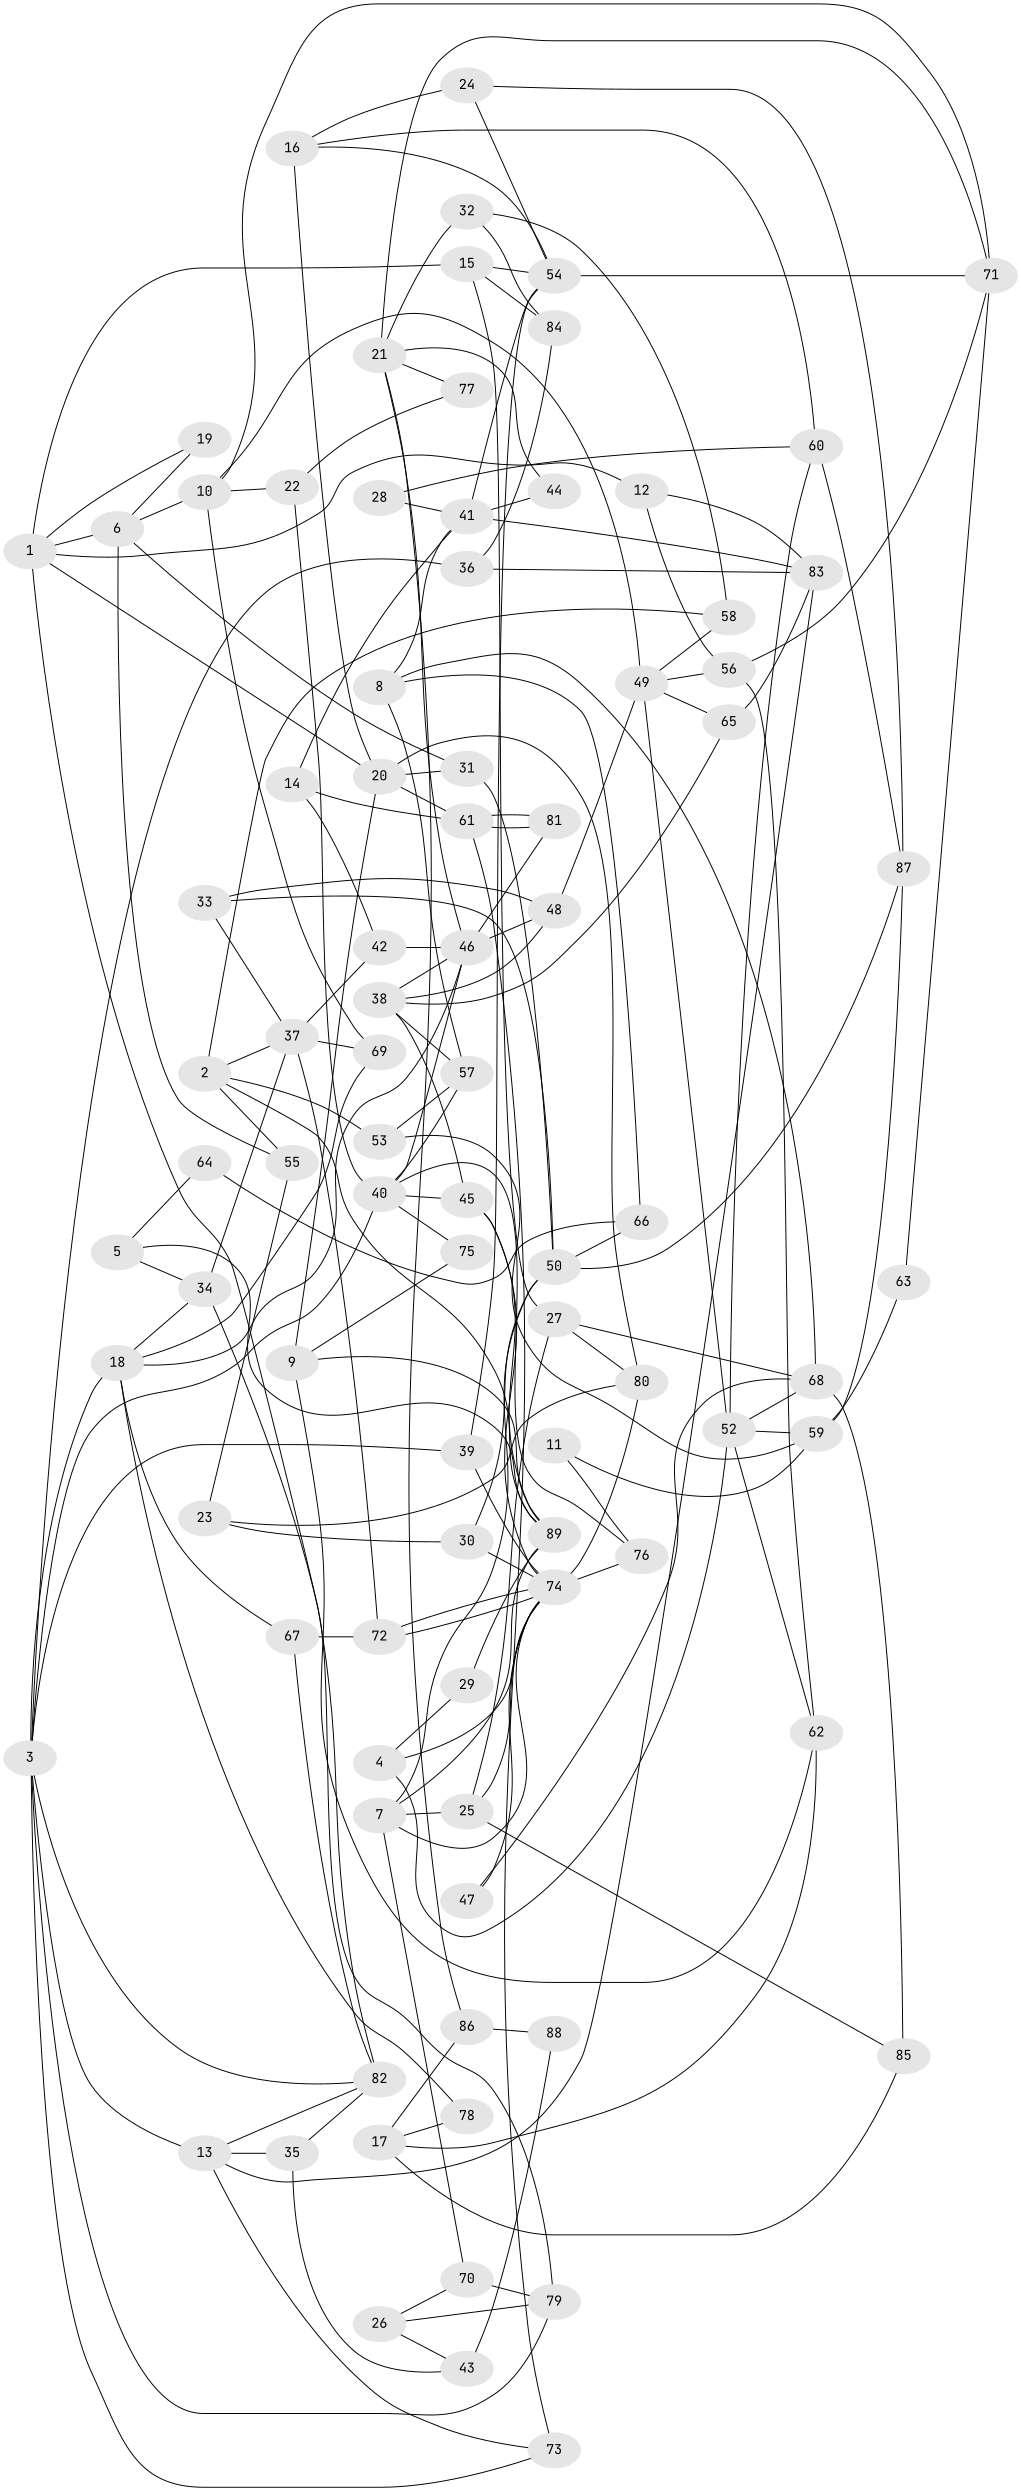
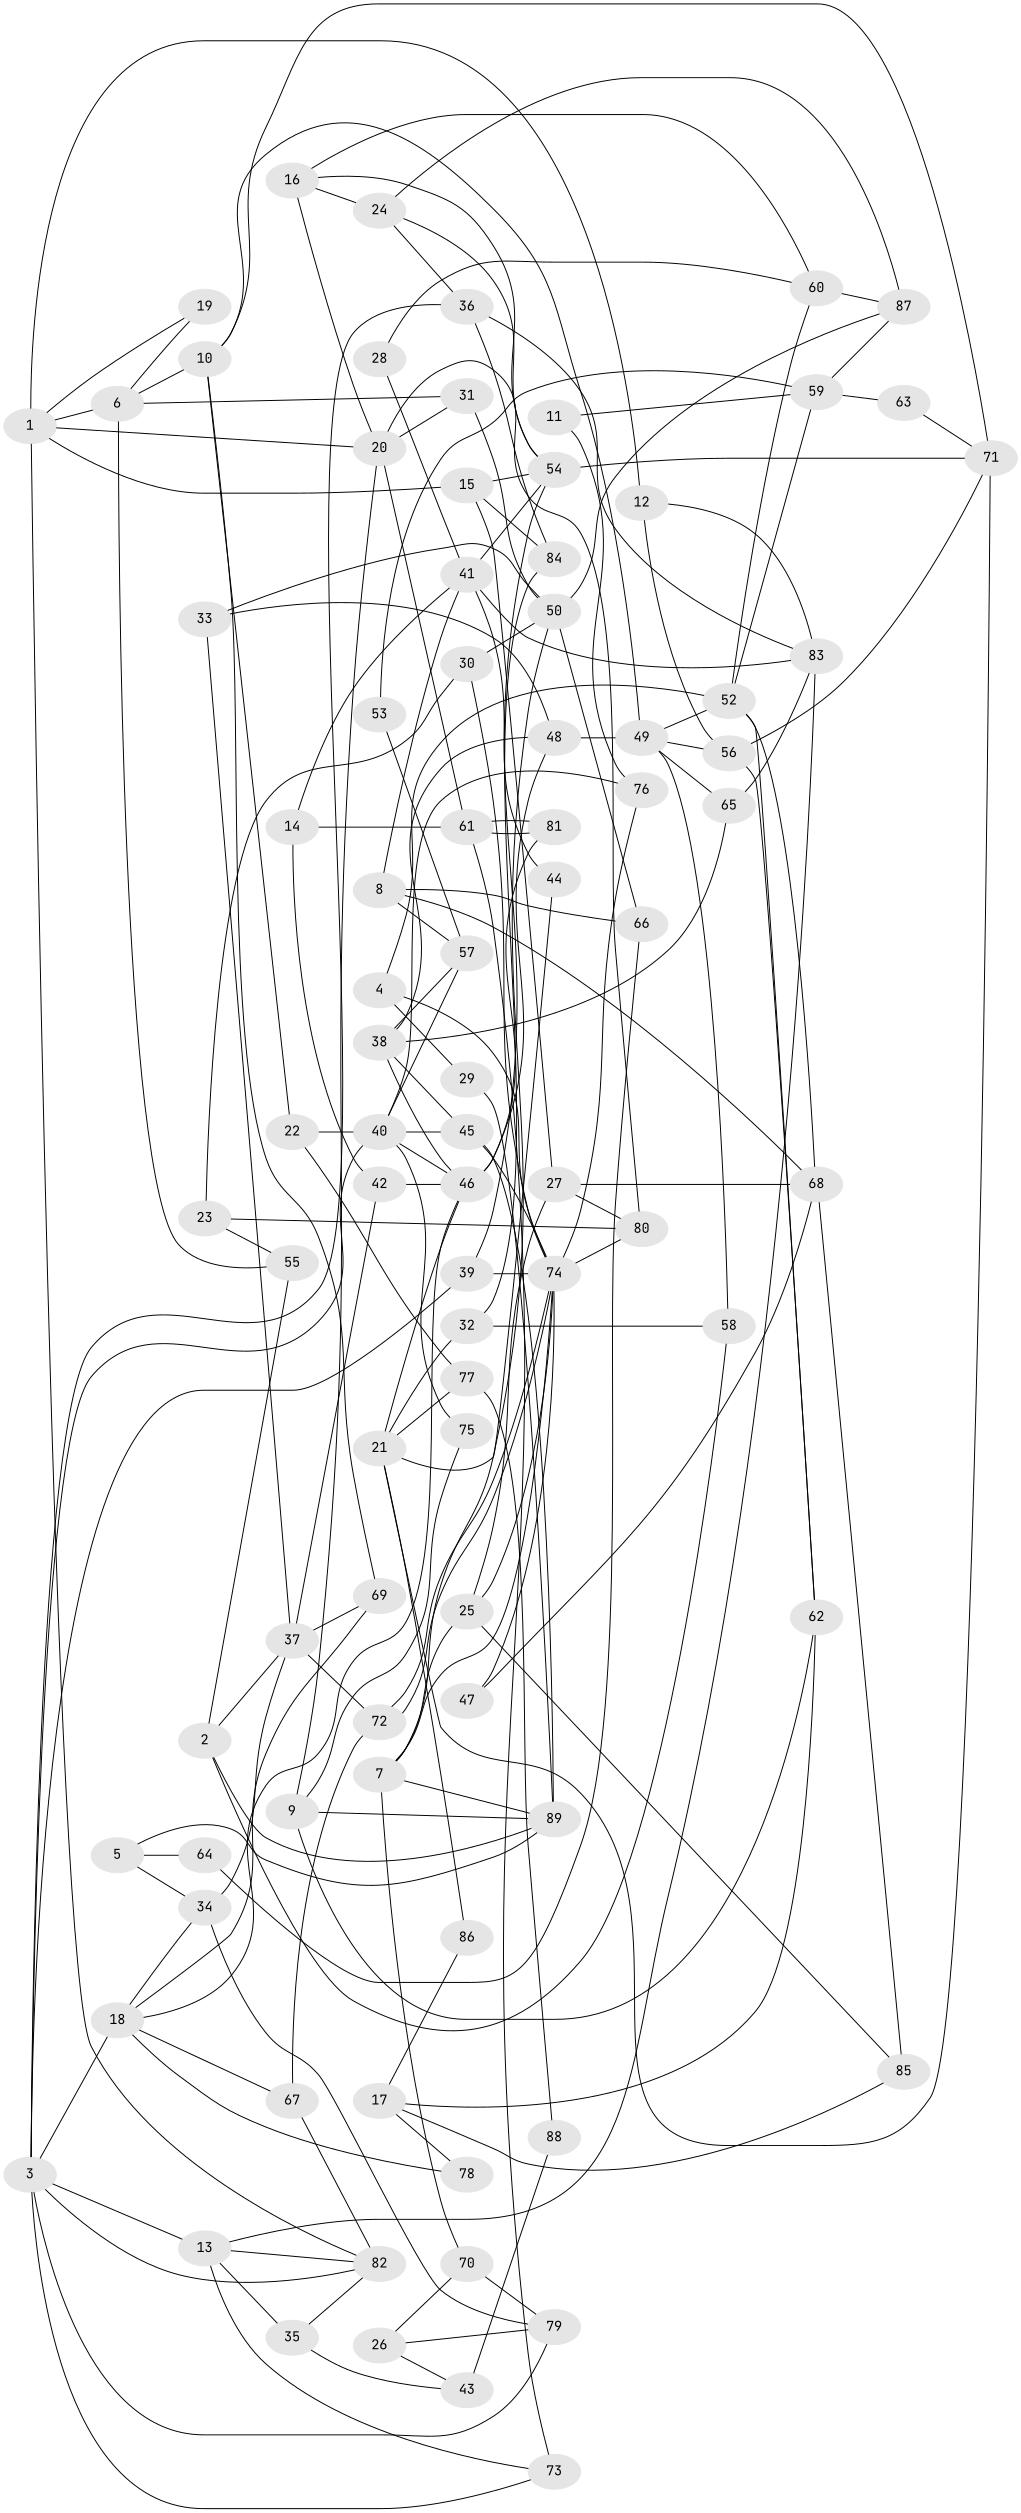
none -> (423, 259)
(298, 1097) -> none
(513, 2031) -> (525, 1754)
